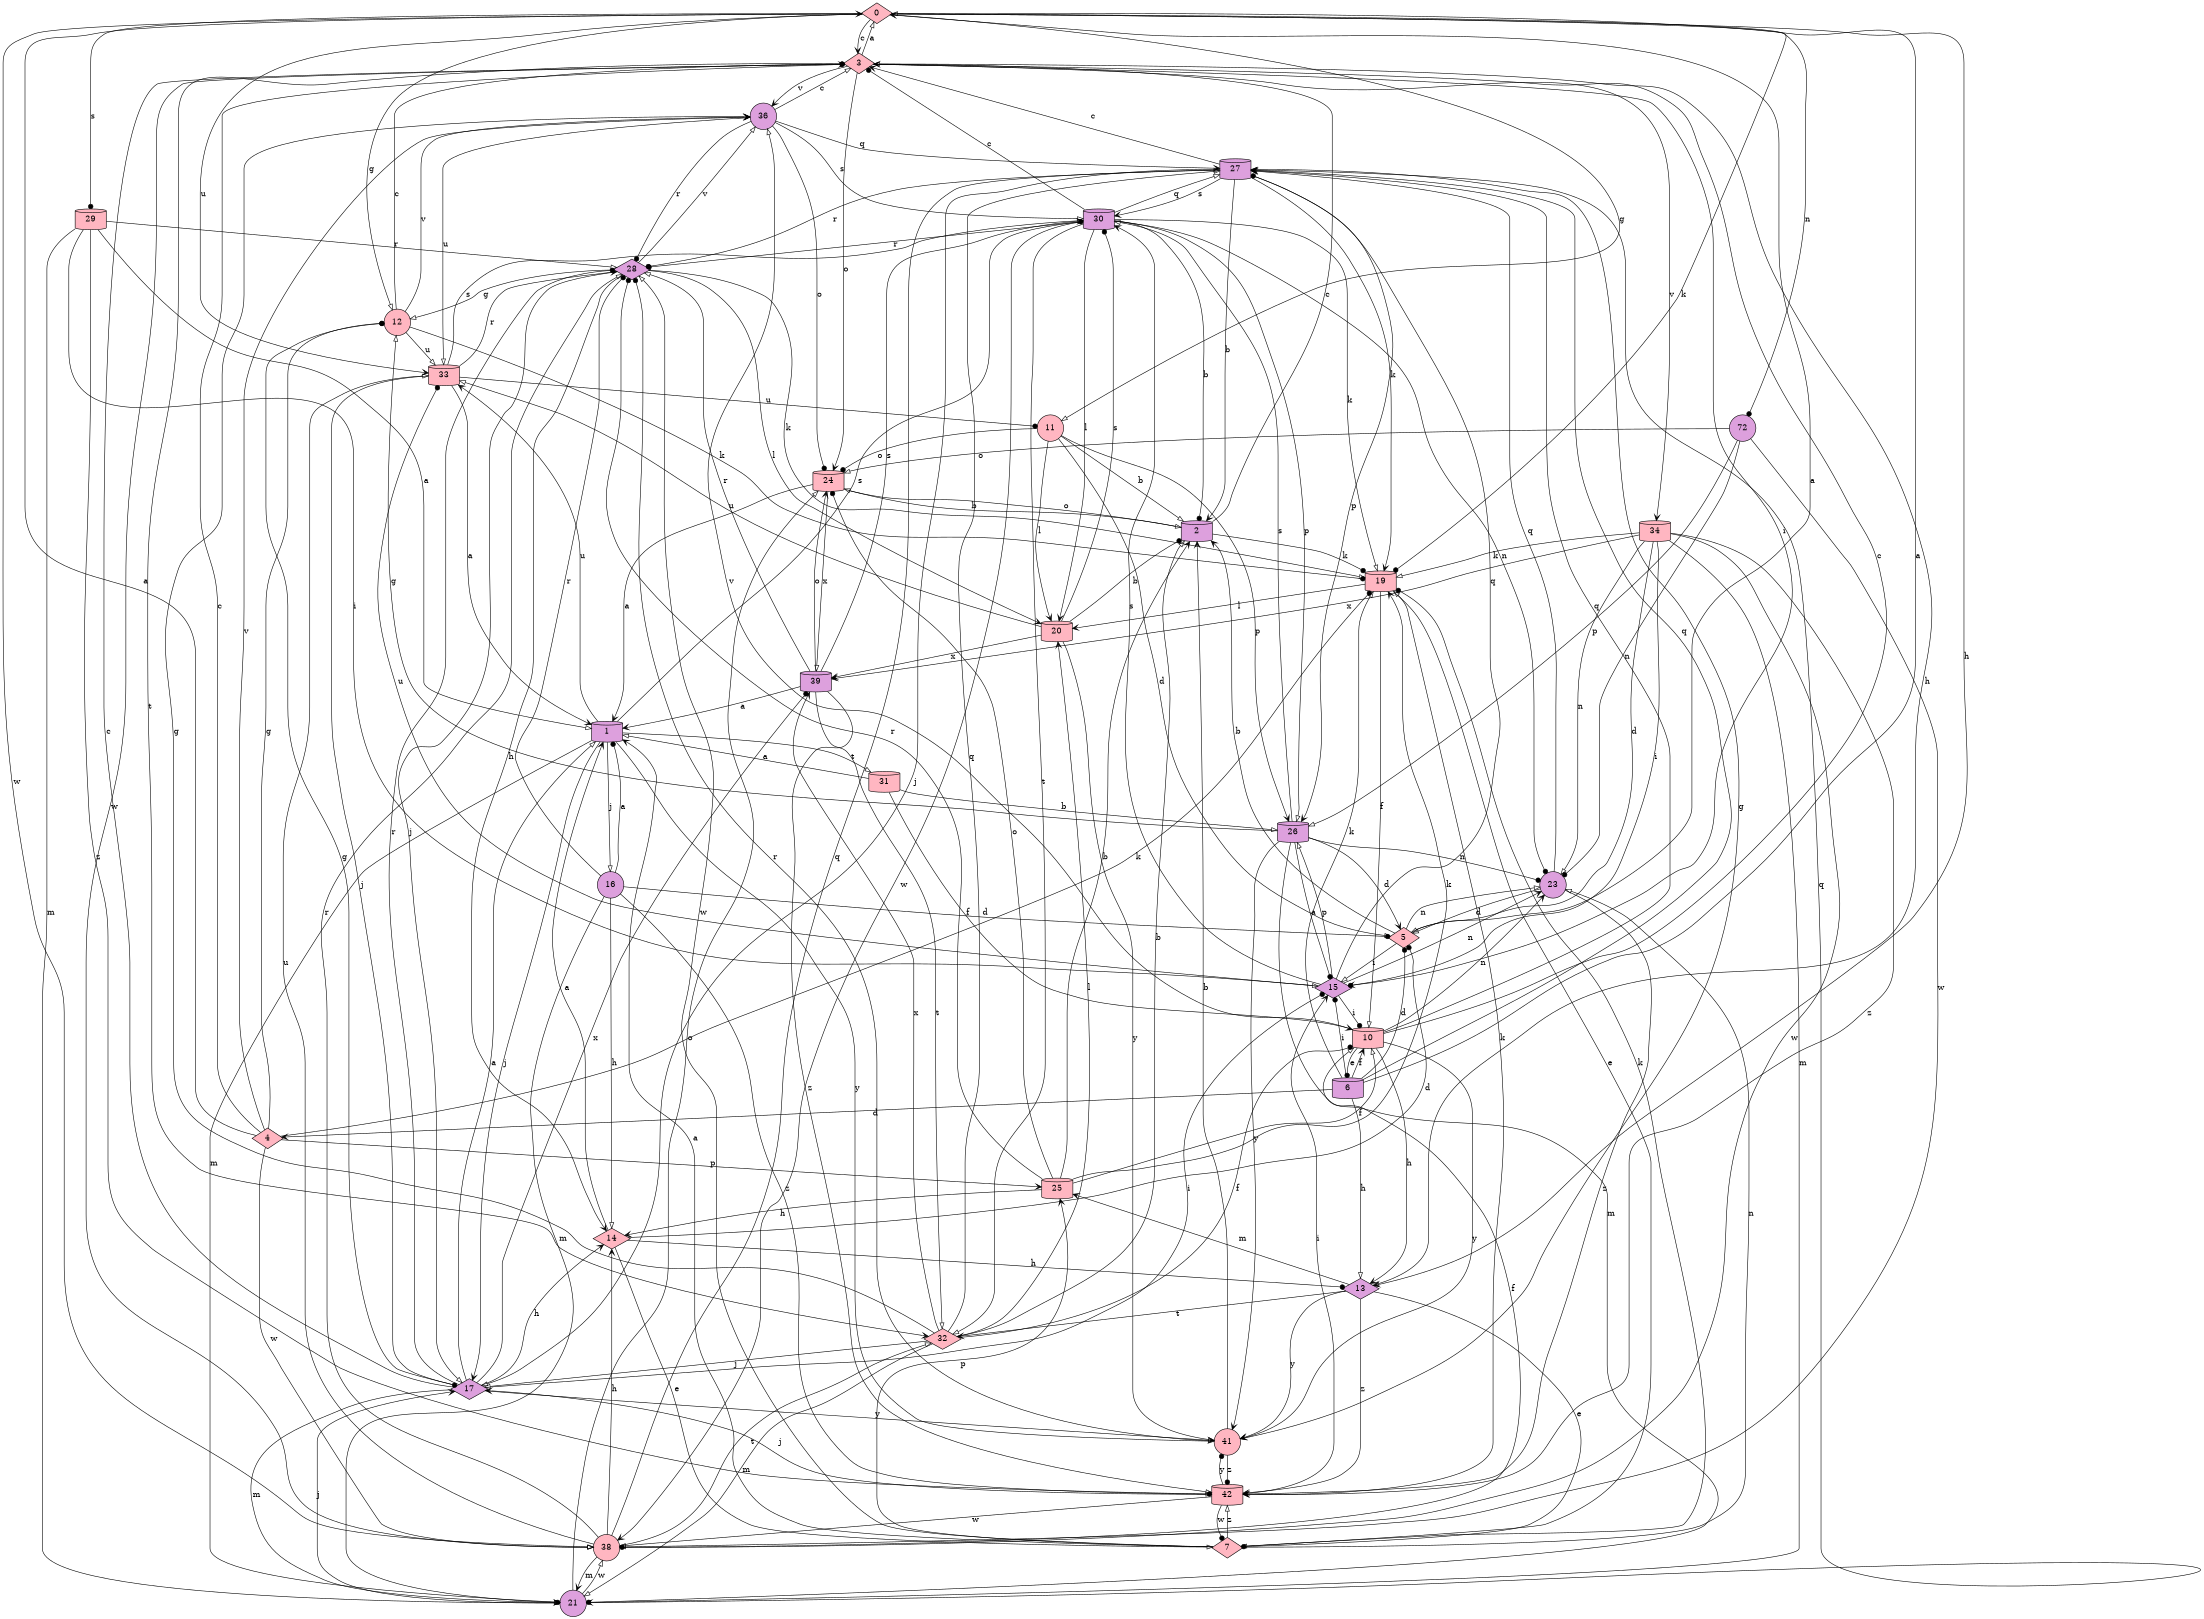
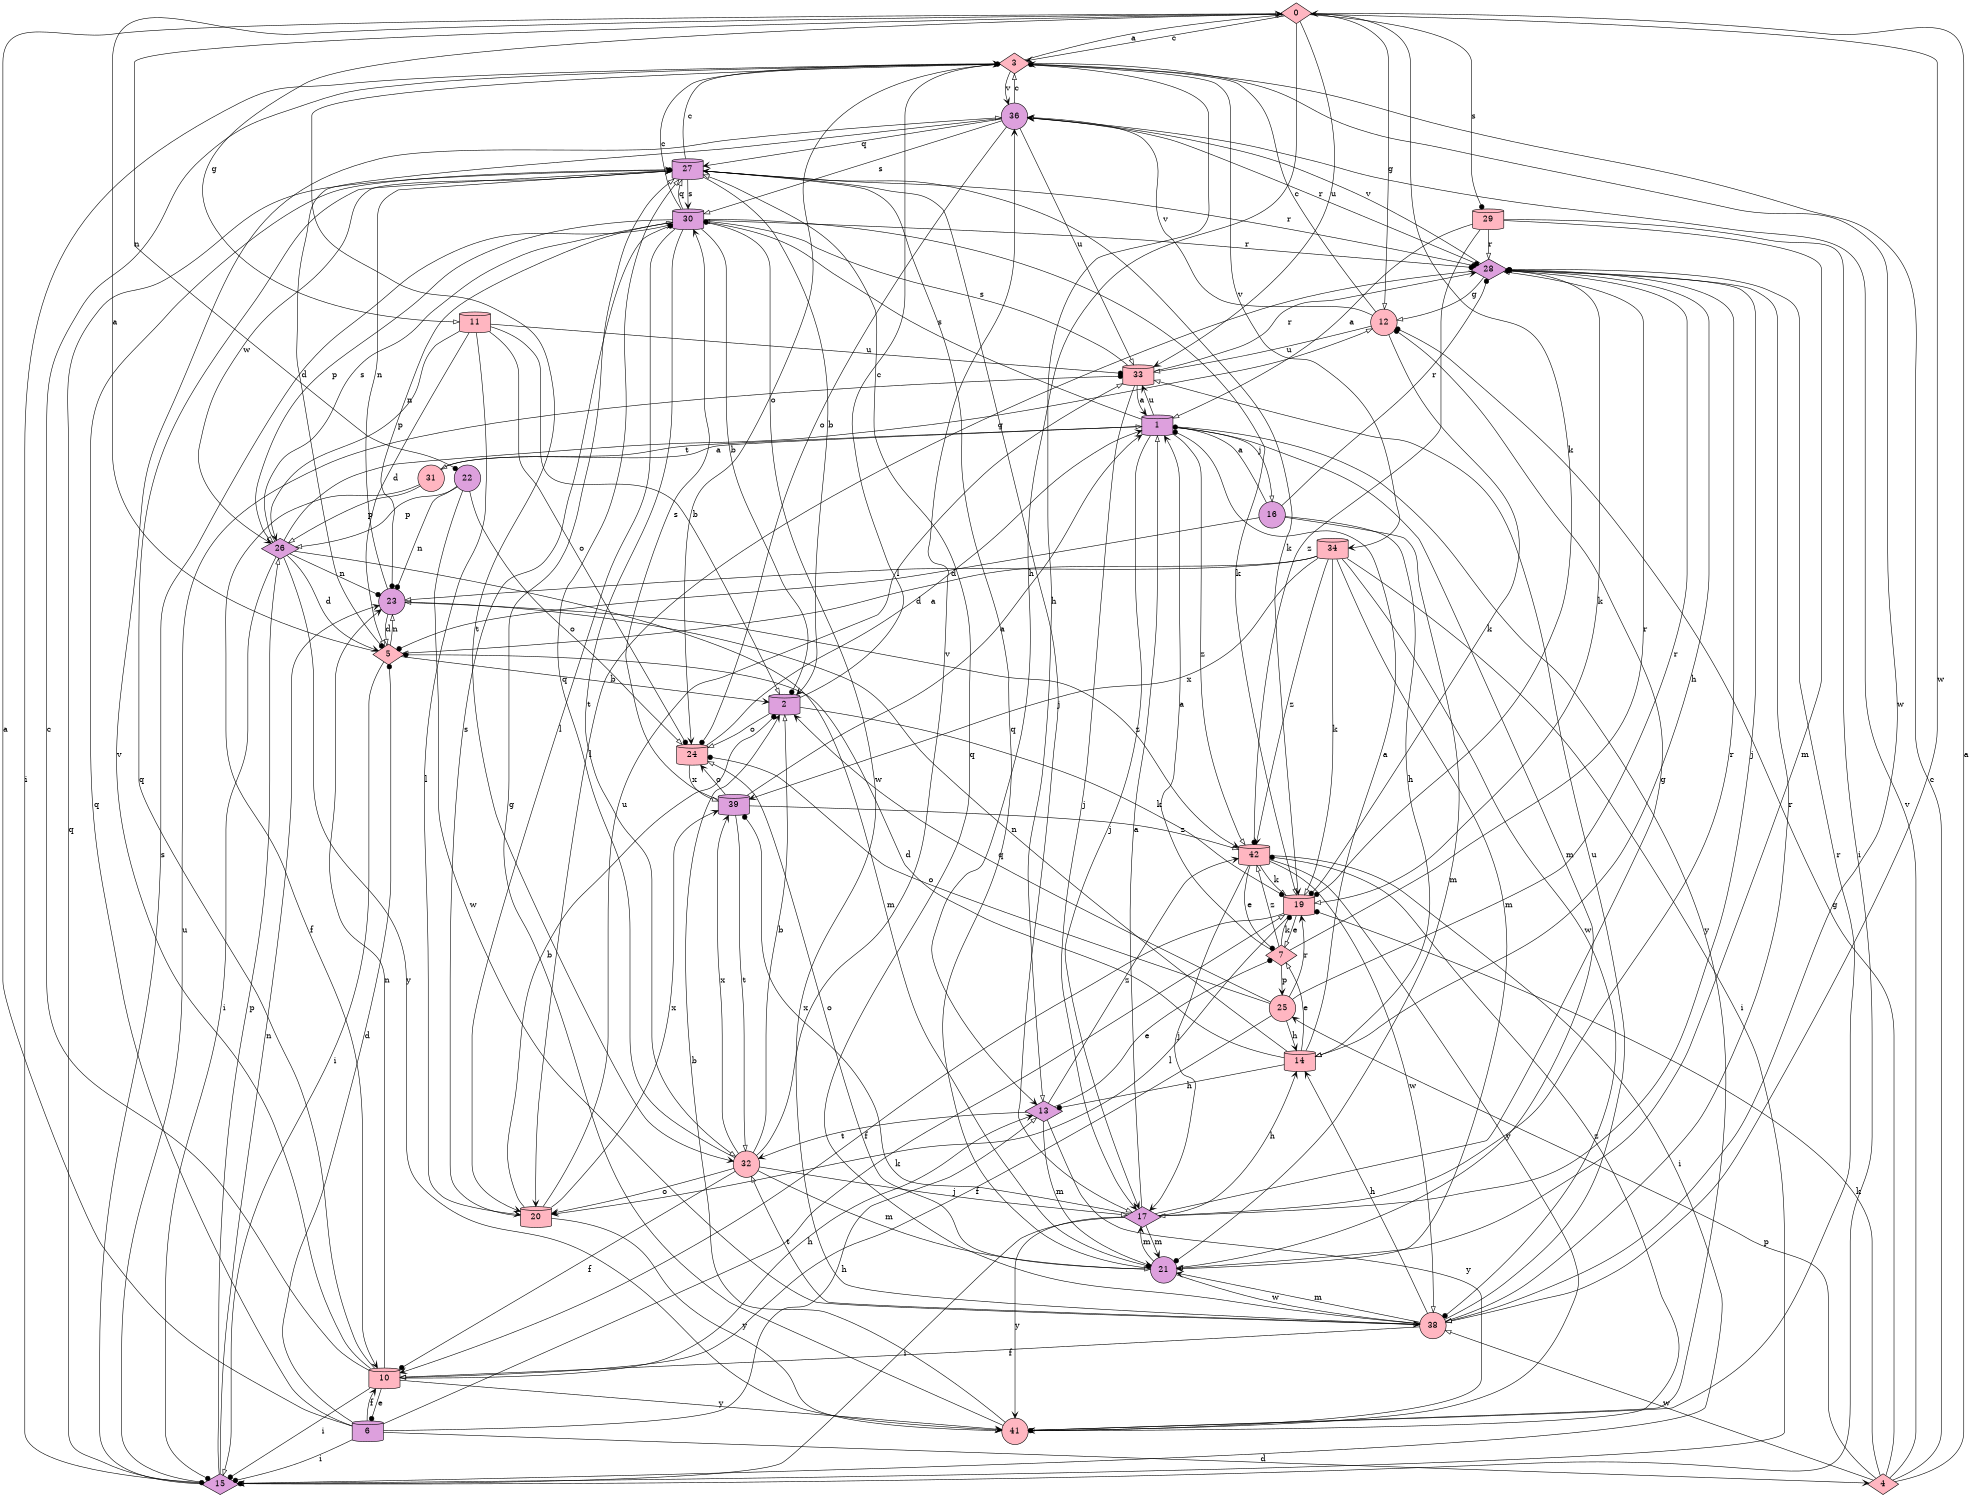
none -> (426, 175)
(746, 402) -> (804, 349)
(1050, 428) -> (475, 322)
(1743, 428) -> (467, 478)
(716, 468) -> none
(104, 478) -> none
(1354, 506) -> (247, 350)
(1001, 511) -> none
(1531, 531) -> (380, 375)
(1581, 707) -> (898, 574)
(177, 732) -> (948, 654)
(506, 761) -> (1693, 668)
(884, 782) -> (431, 478)
(1064, 807) -> (371, 515)
(1380, 807) -> (848, 1144)
(1293, 832) -> (280, 549)
(1106, 857) -> (1001, 855)
(356, 865) -> (1082, 801)
(1449, 885) -> (1306, 955)
(704, 913) -> (1645, 629)
(1314, 913) -> (225, 1008)
(1089, 988) -> (665, 1192)
(566, 1001) -> (1393, 699)
(1348, 1010) -> (301, 1432)
(1057, 1189) -> (1282, 1008)
(612, 1239) -> (1300, 1061)
(1214, 1240) -> (1066, 1214)
(1317, 1258) -> (1366, 1448)
(798, 1339) -> (1201, 635)
(943, 1339) -> (746, 1164)
(1746, 1408) -> (881, 702)
(319, 1495) -> (1147, 1242)
(1221, 1520) -> (1250, 905)
